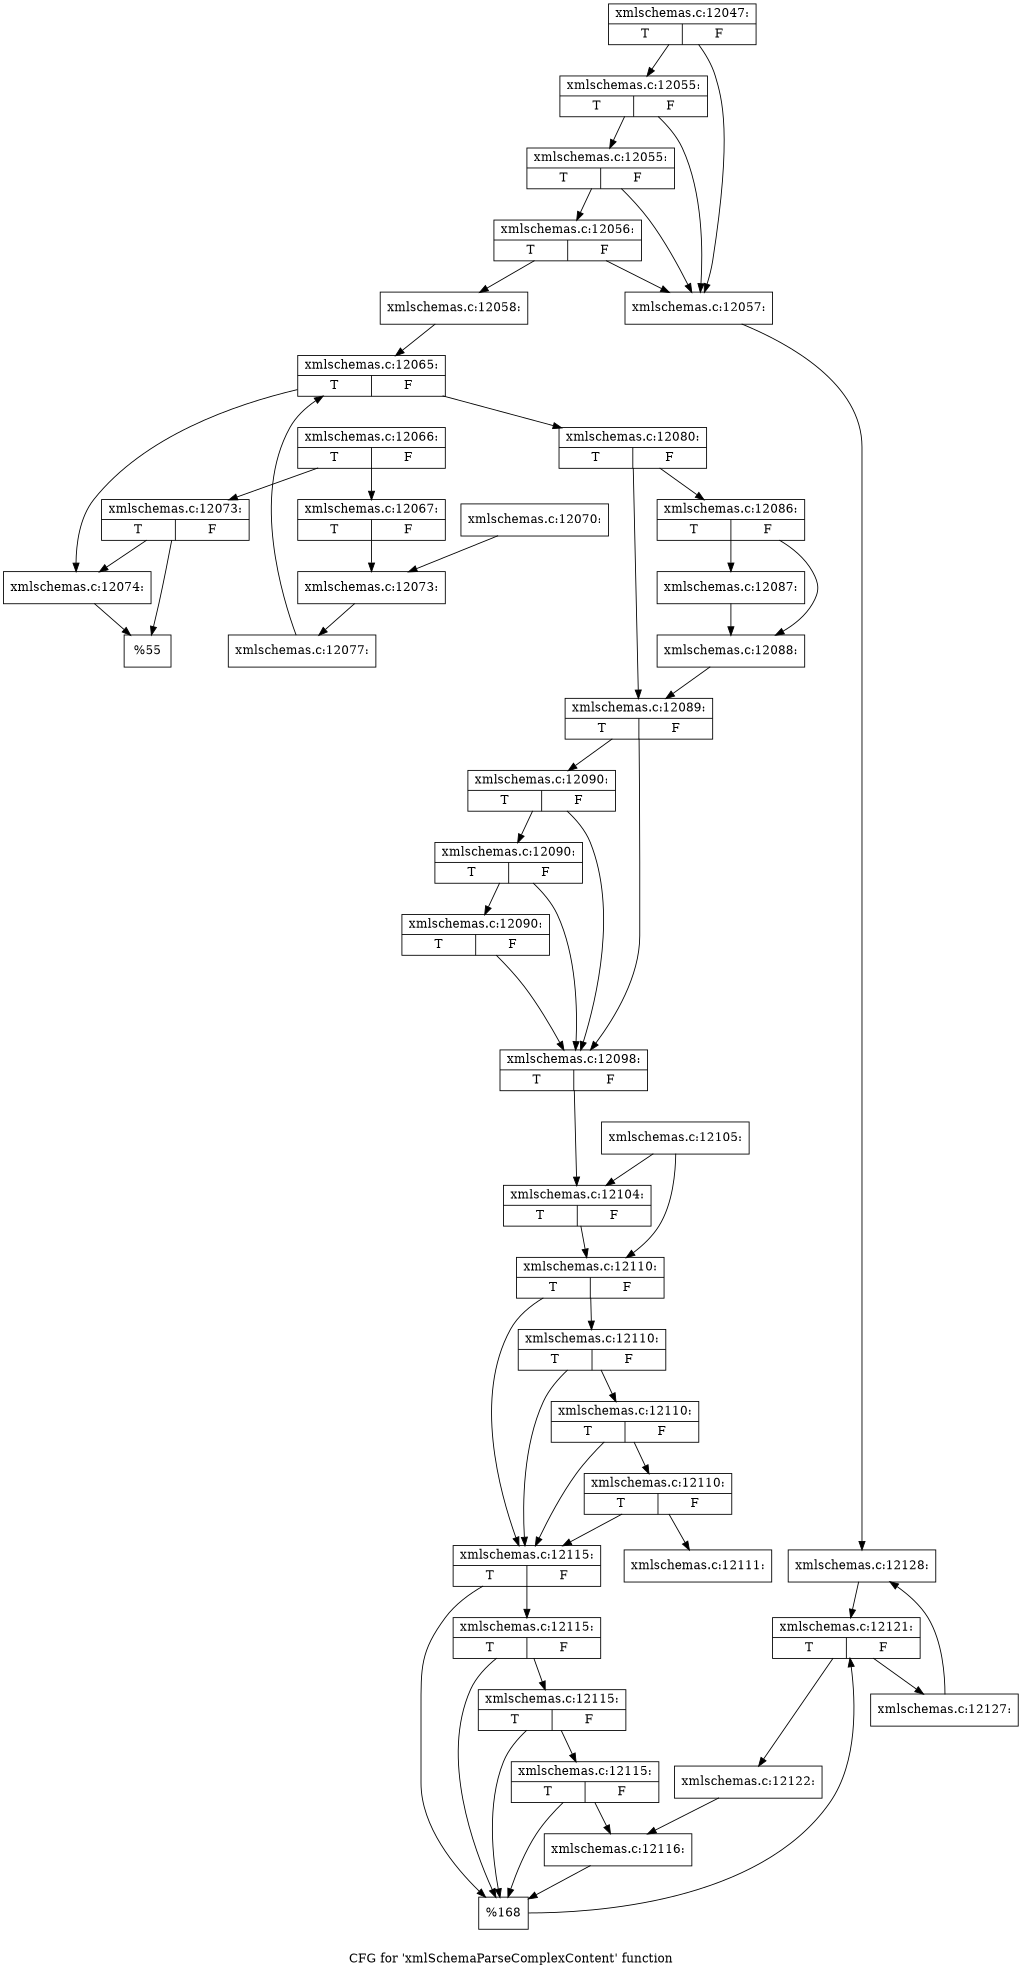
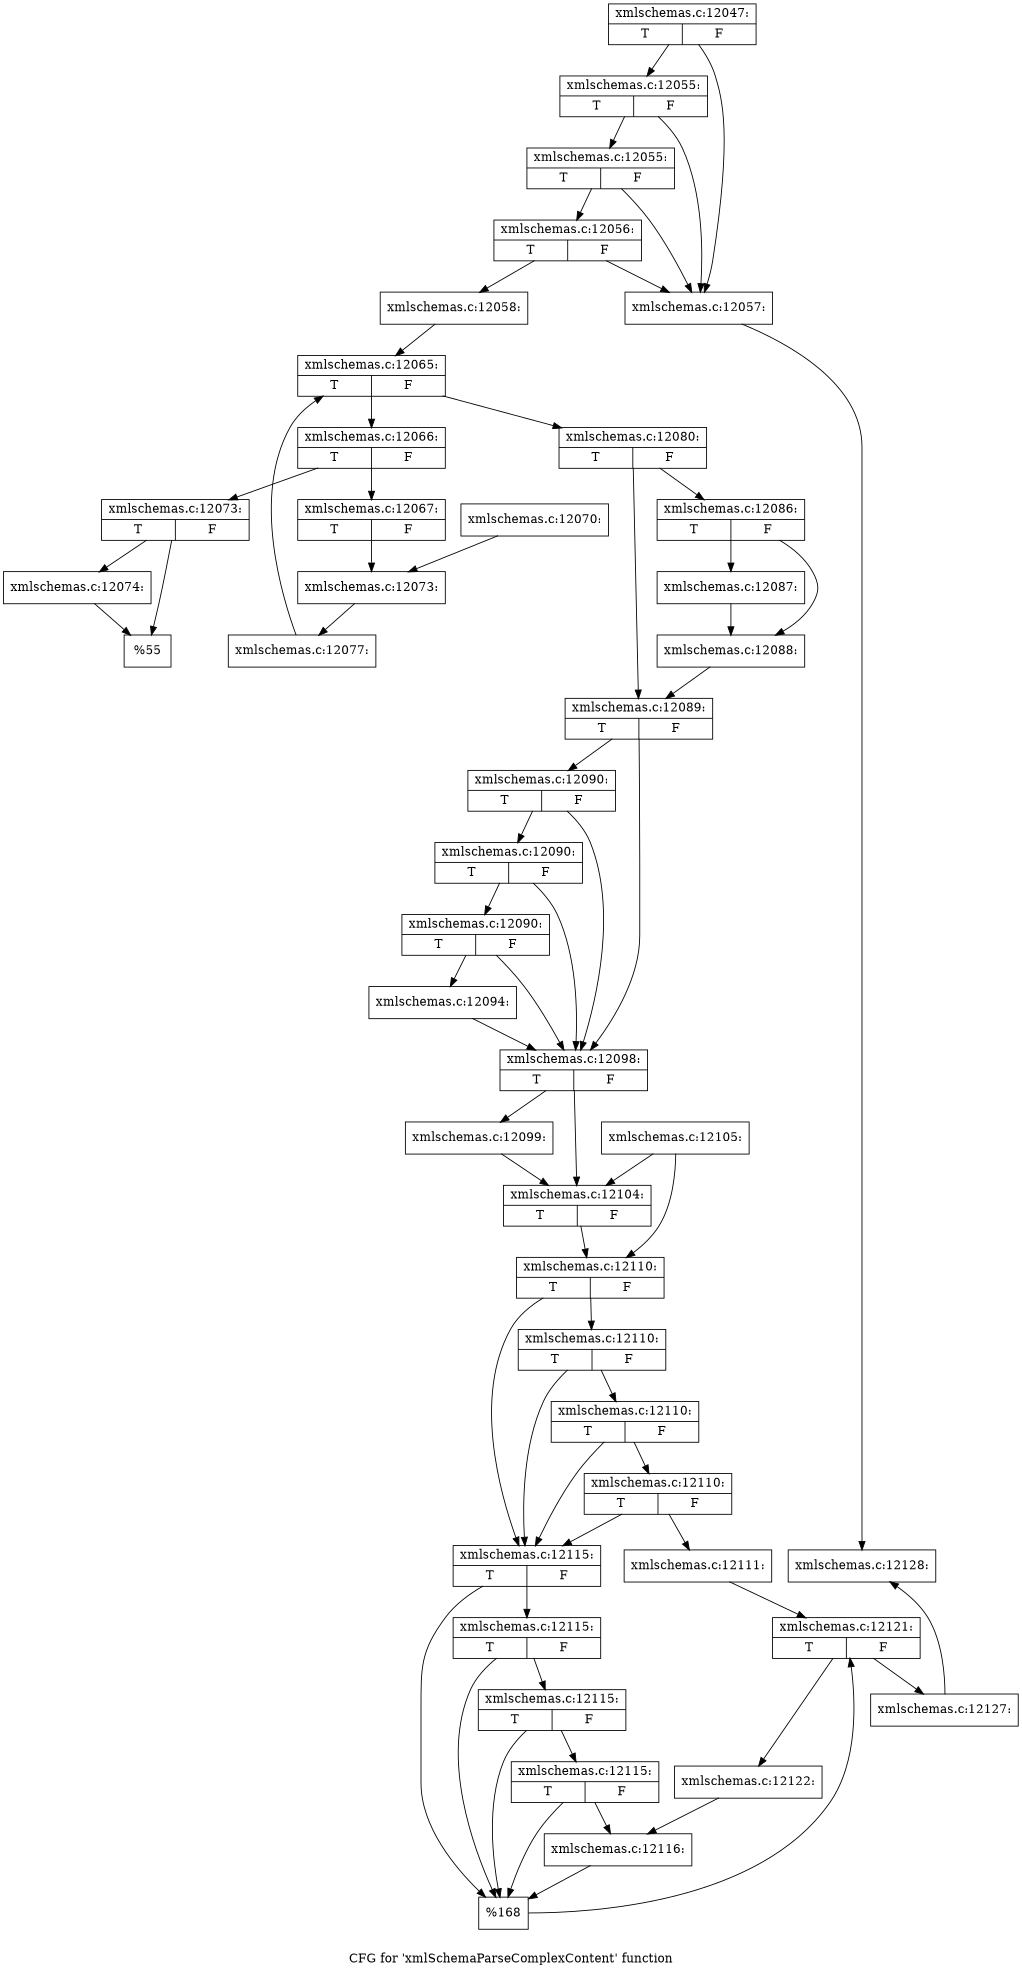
(157, 445) -> (372, 408)
none -> (443, 1003)
none -> (479, 1138)
(856, 1596) -> (764, 1598)
